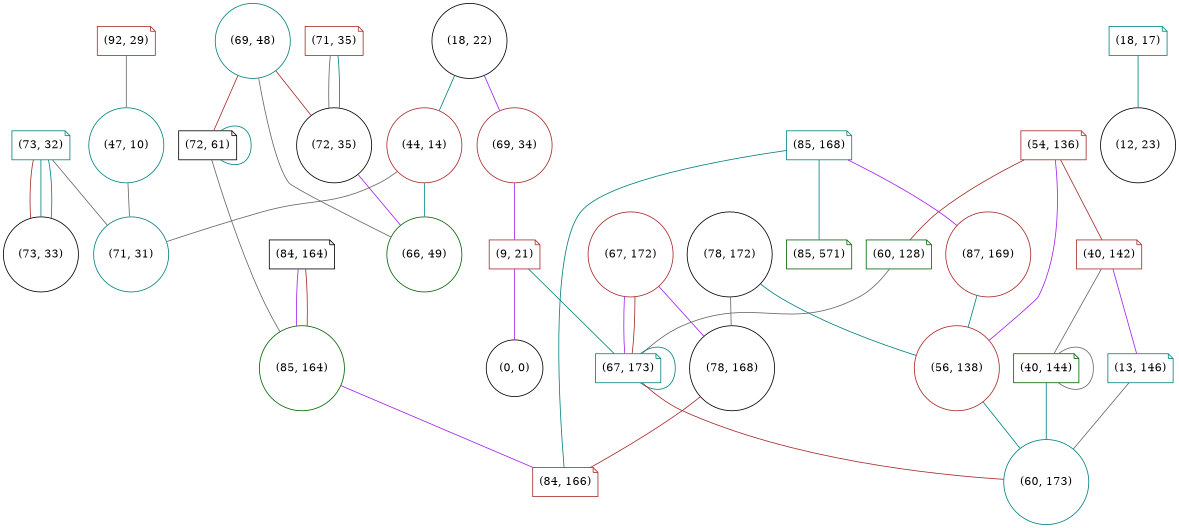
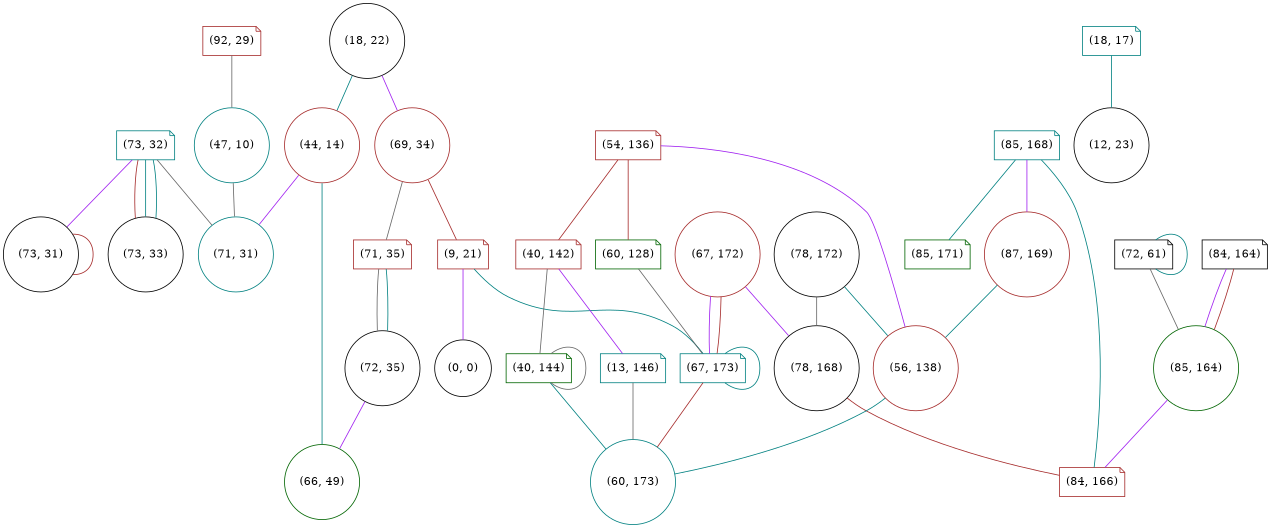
(253, 41) -> none
(283, 207) -> (279, 200)
none -> (394, 211)
(515, 211) -> (442, 210)
none -> (41, 254)
(819, 254) -> (938, 254)
